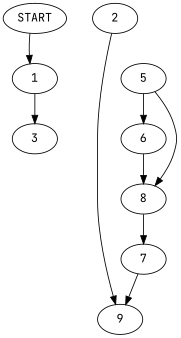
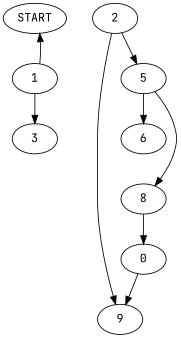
(29, 44) -> (40, 53)
none -> (127, 44)
(144, 165) -> none
(144, 259) -> (144, 259)
